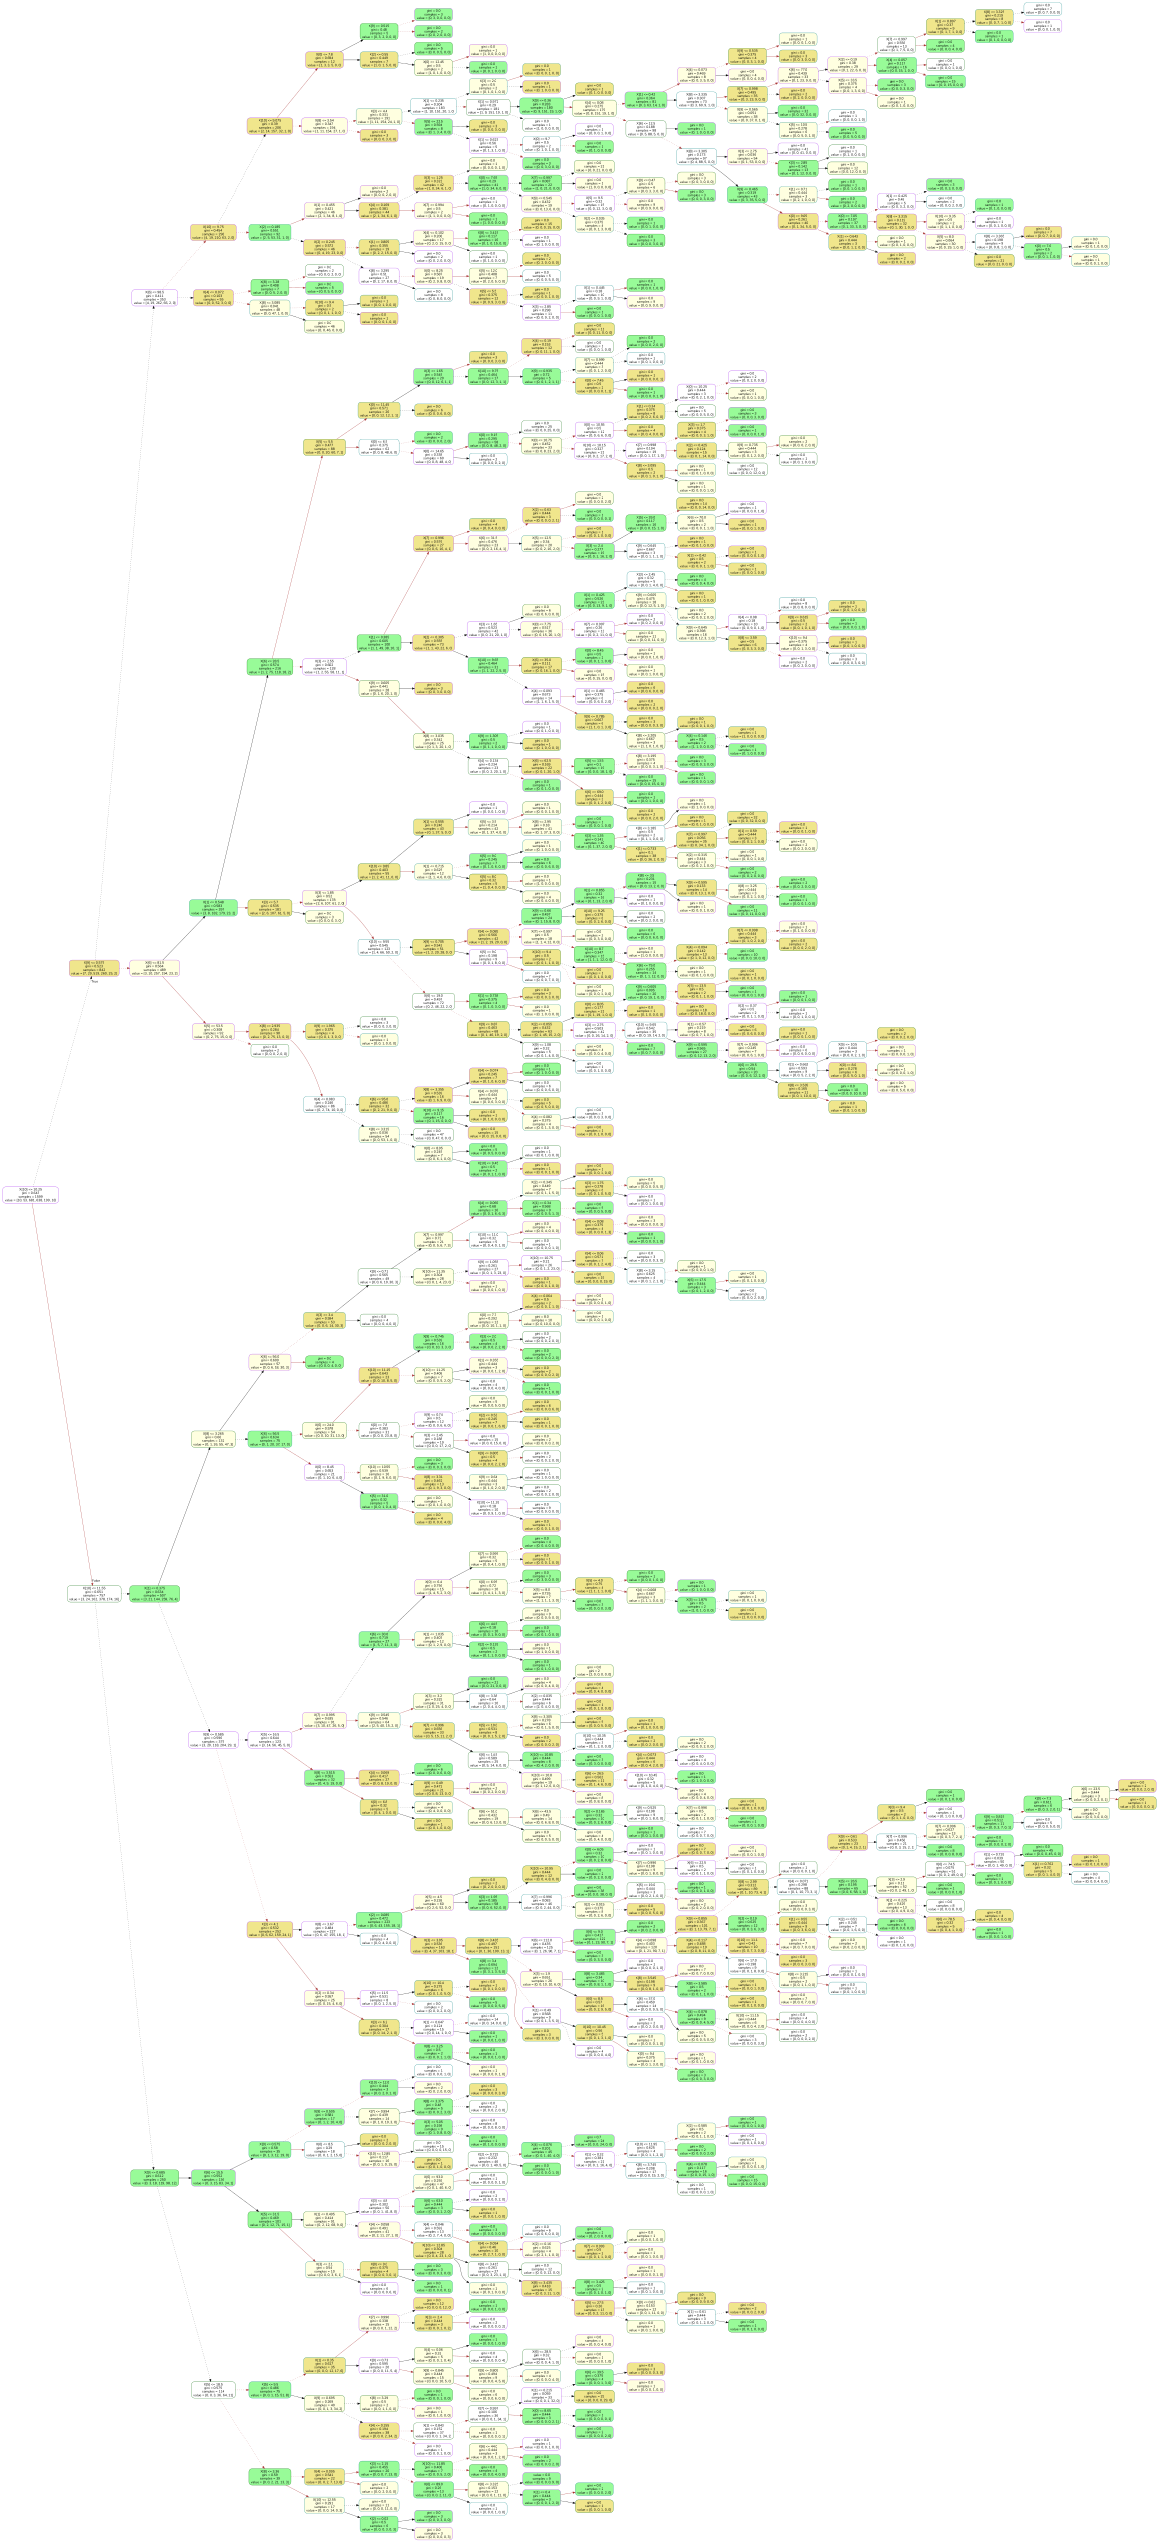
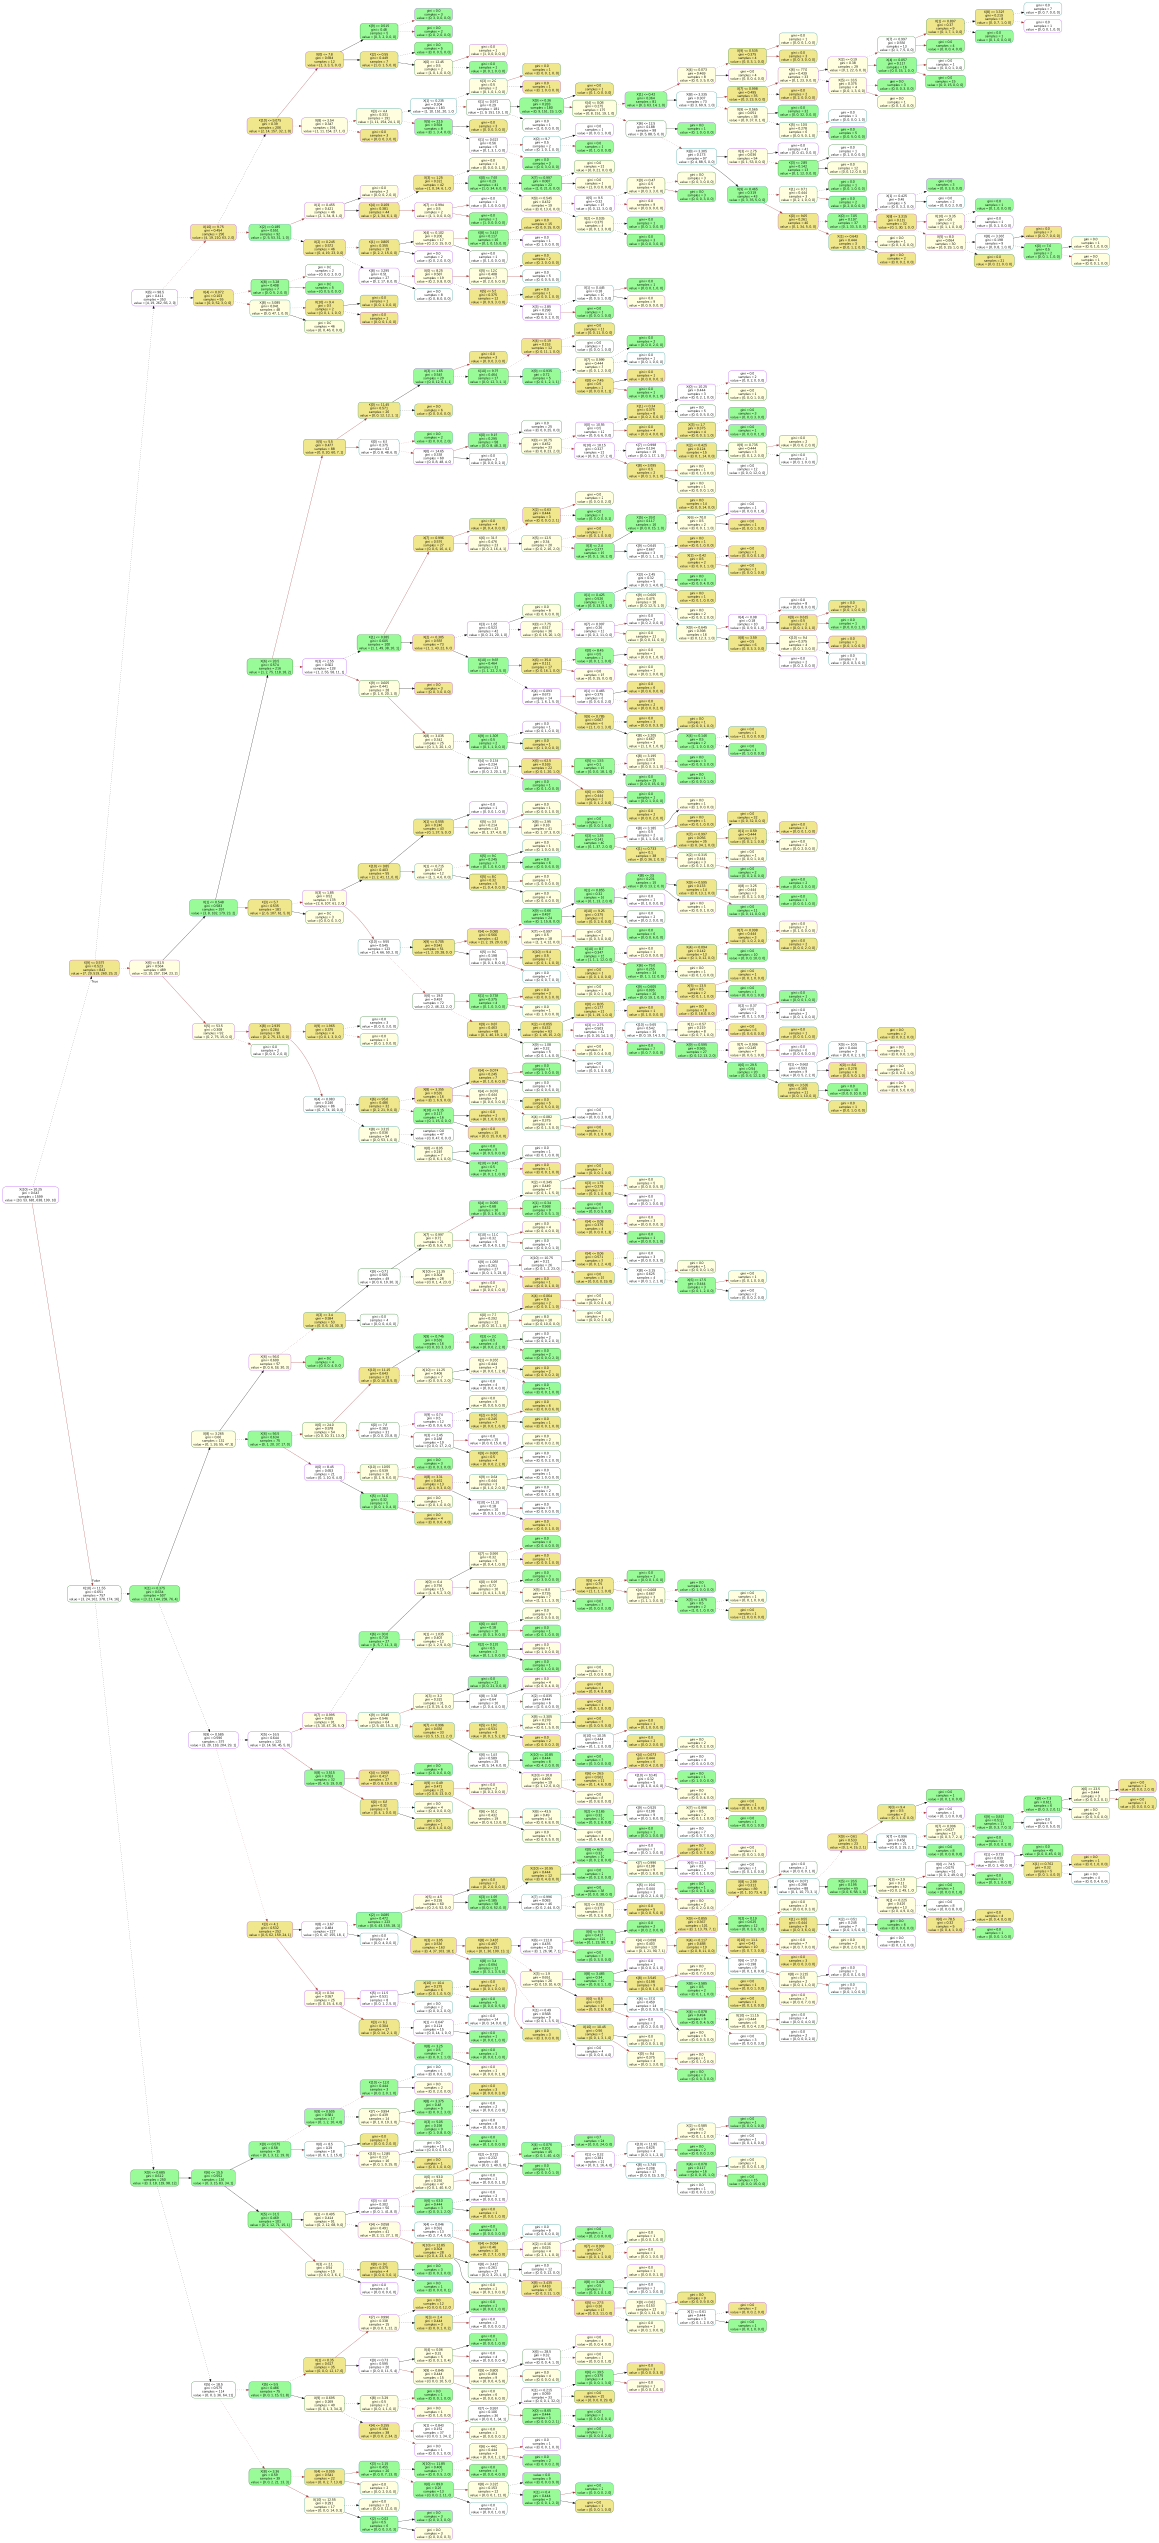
(434, 1135) -> (434, 1135)
(594, 1671) -> (594, 1671)
